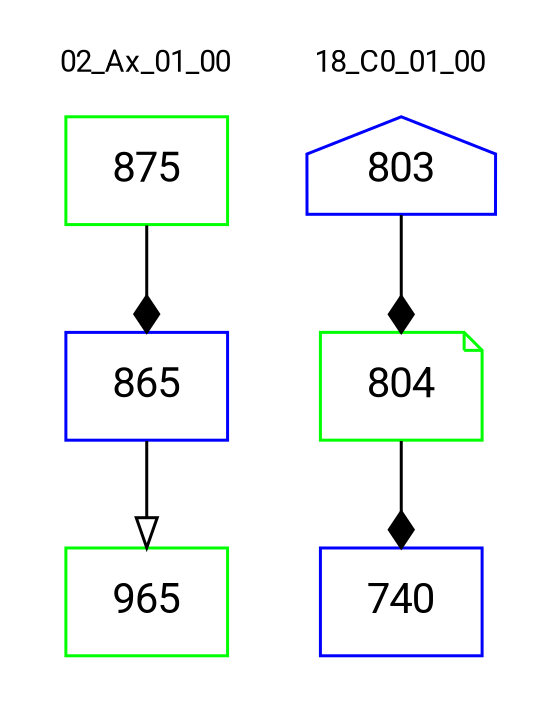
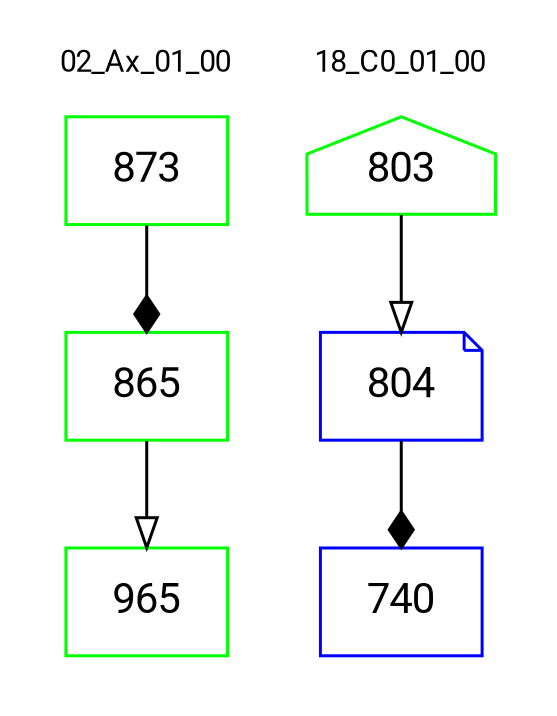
(147, 171) -> (147, 171)
(401, 171) -> (401, 171)
(401, 258) -> (401, 258)
(147, 386) -> (147, 386)
(401, 386) -> (401, 386)
